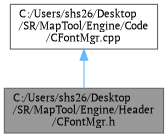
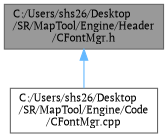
(84, 74) -> (84, 74)
